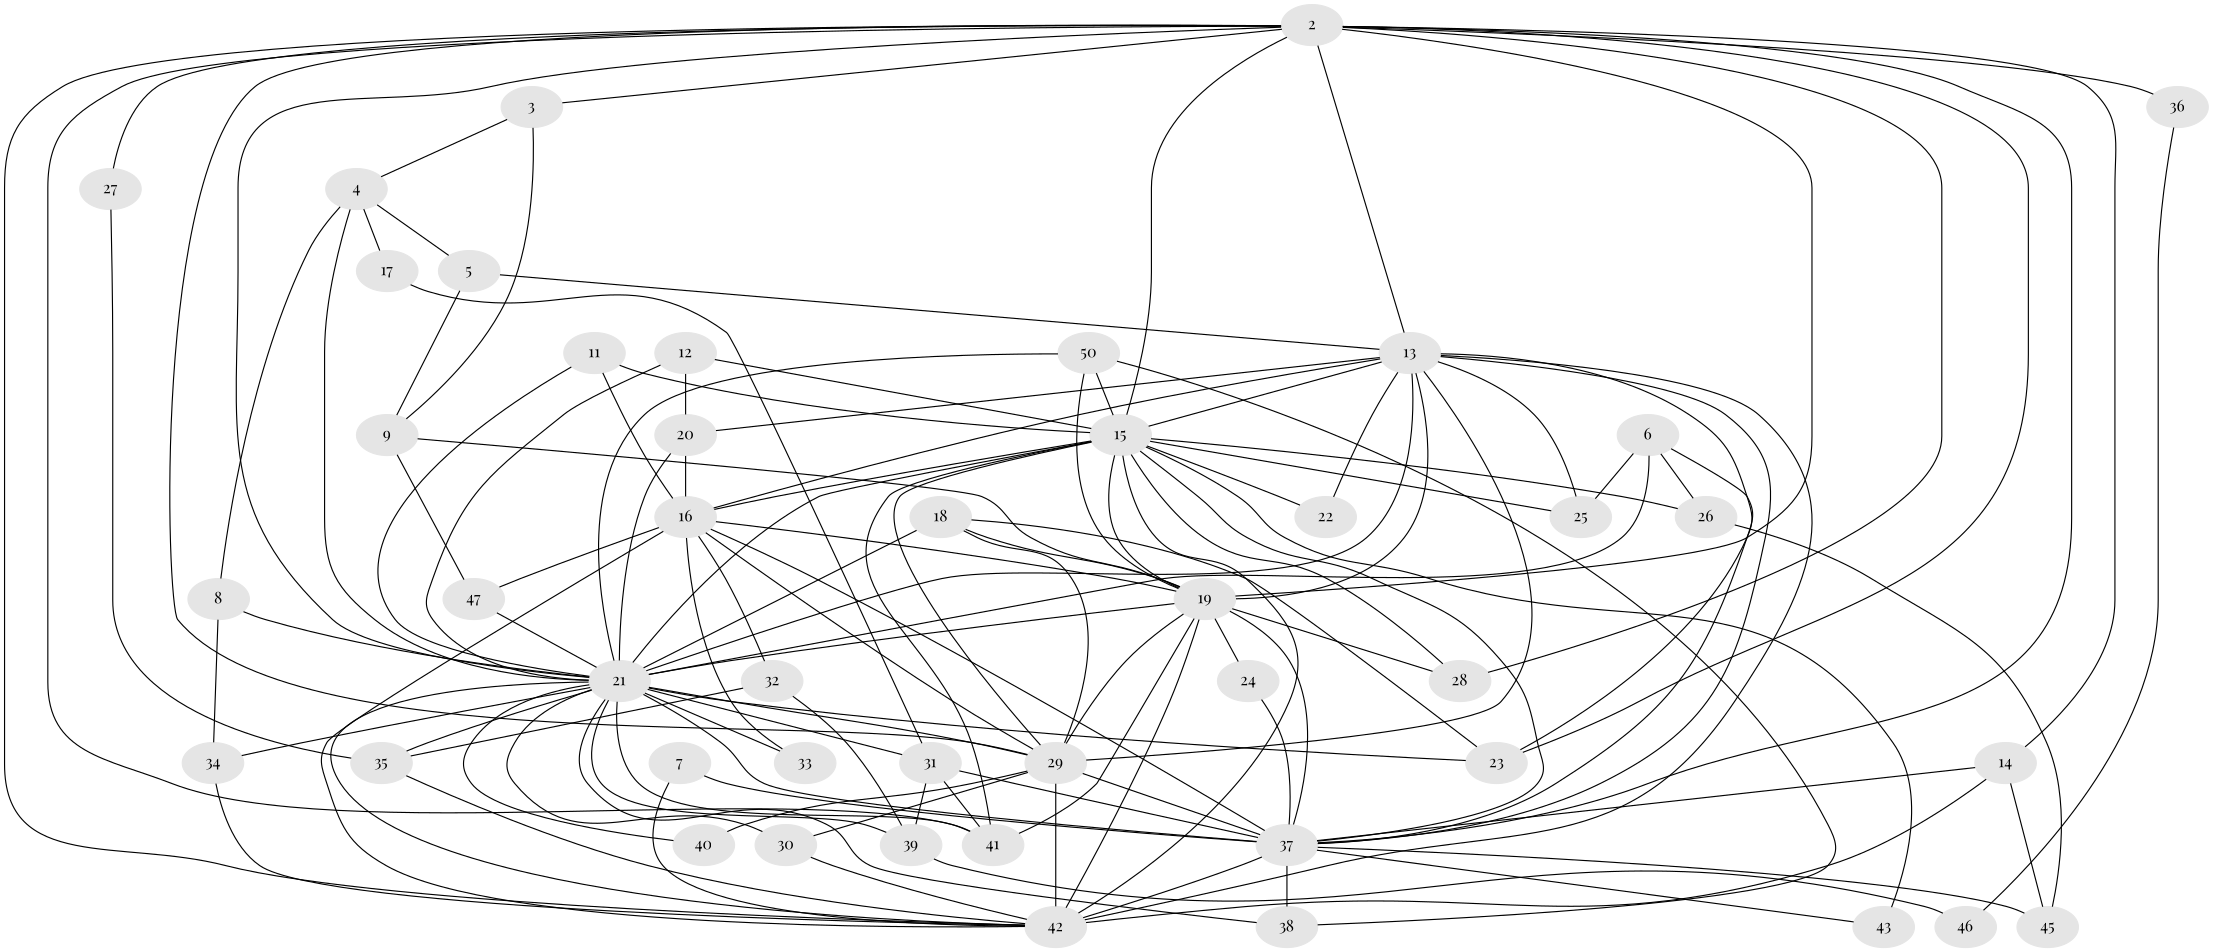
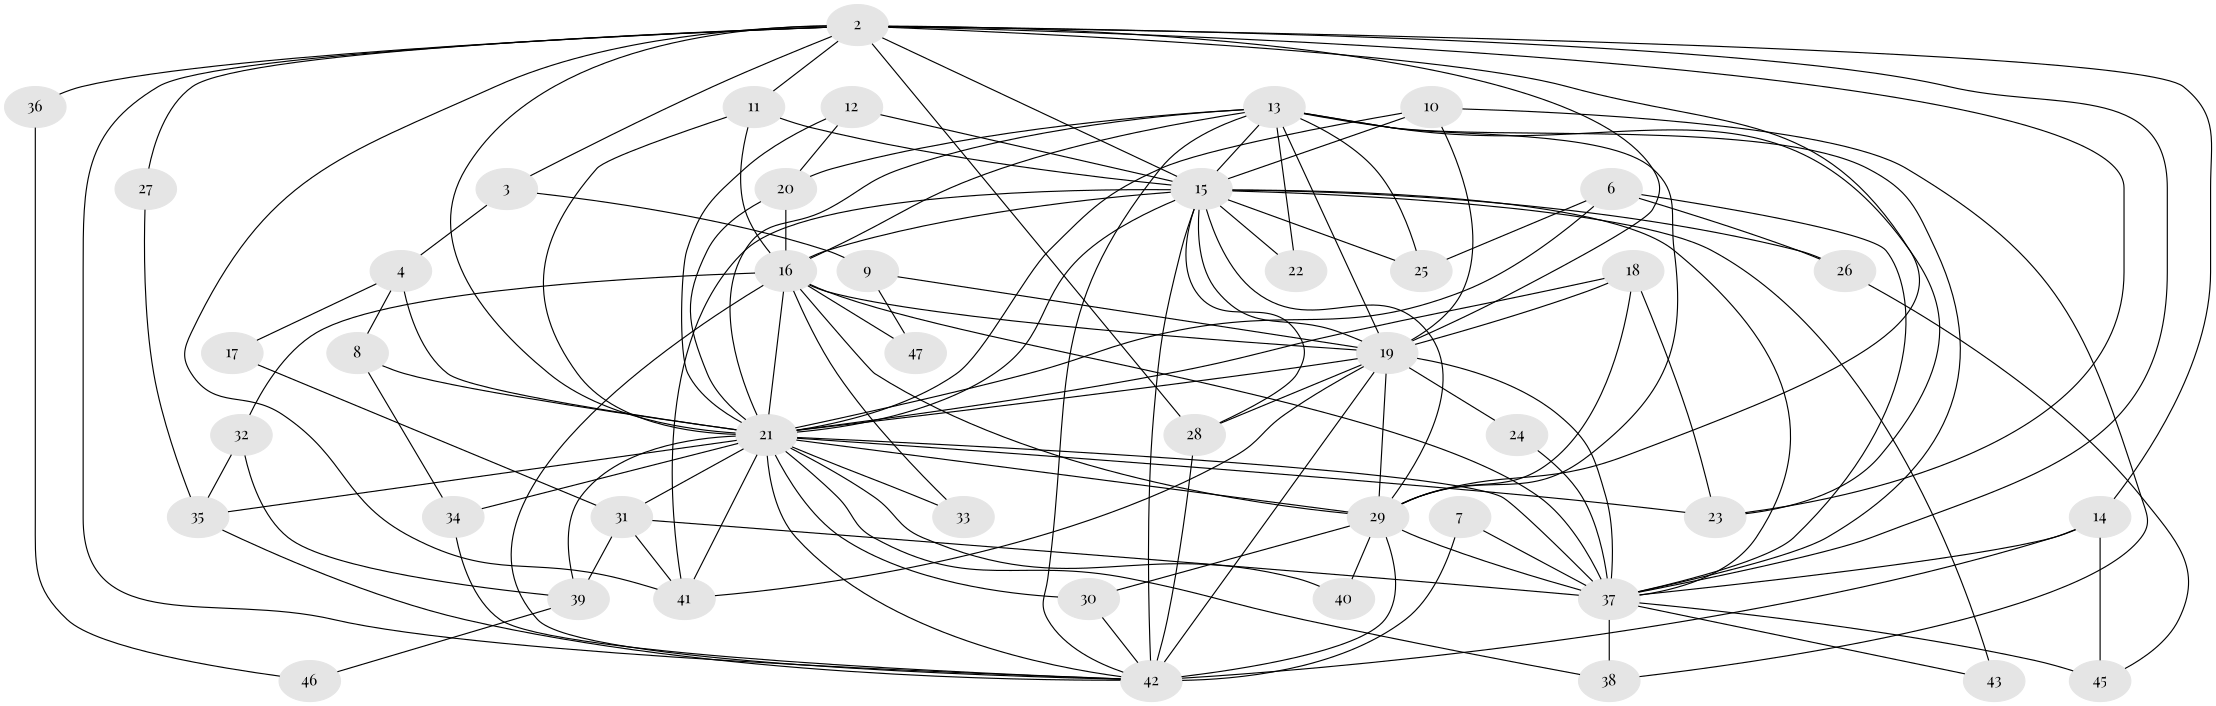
(1361, 189) -> (806, 66)
(469, 271) -> none
(1089, 353) -> (1432, 107)
(547, 640) -> (776, 353)
(1173, 889) -> (1179, 554)
